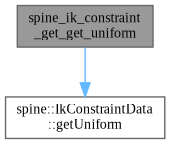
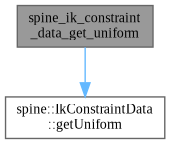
(85, 26) -> (85, 26)
